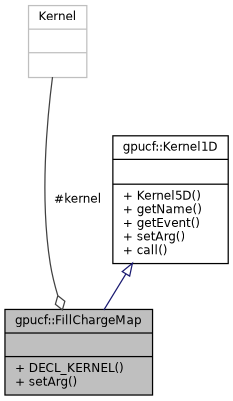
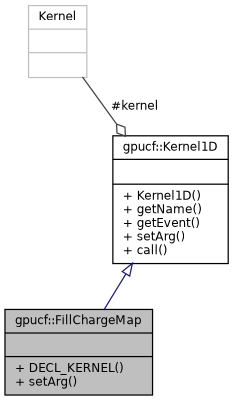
(45, 187) -> (99, 100)
(162, 196) -> (162, 196)
